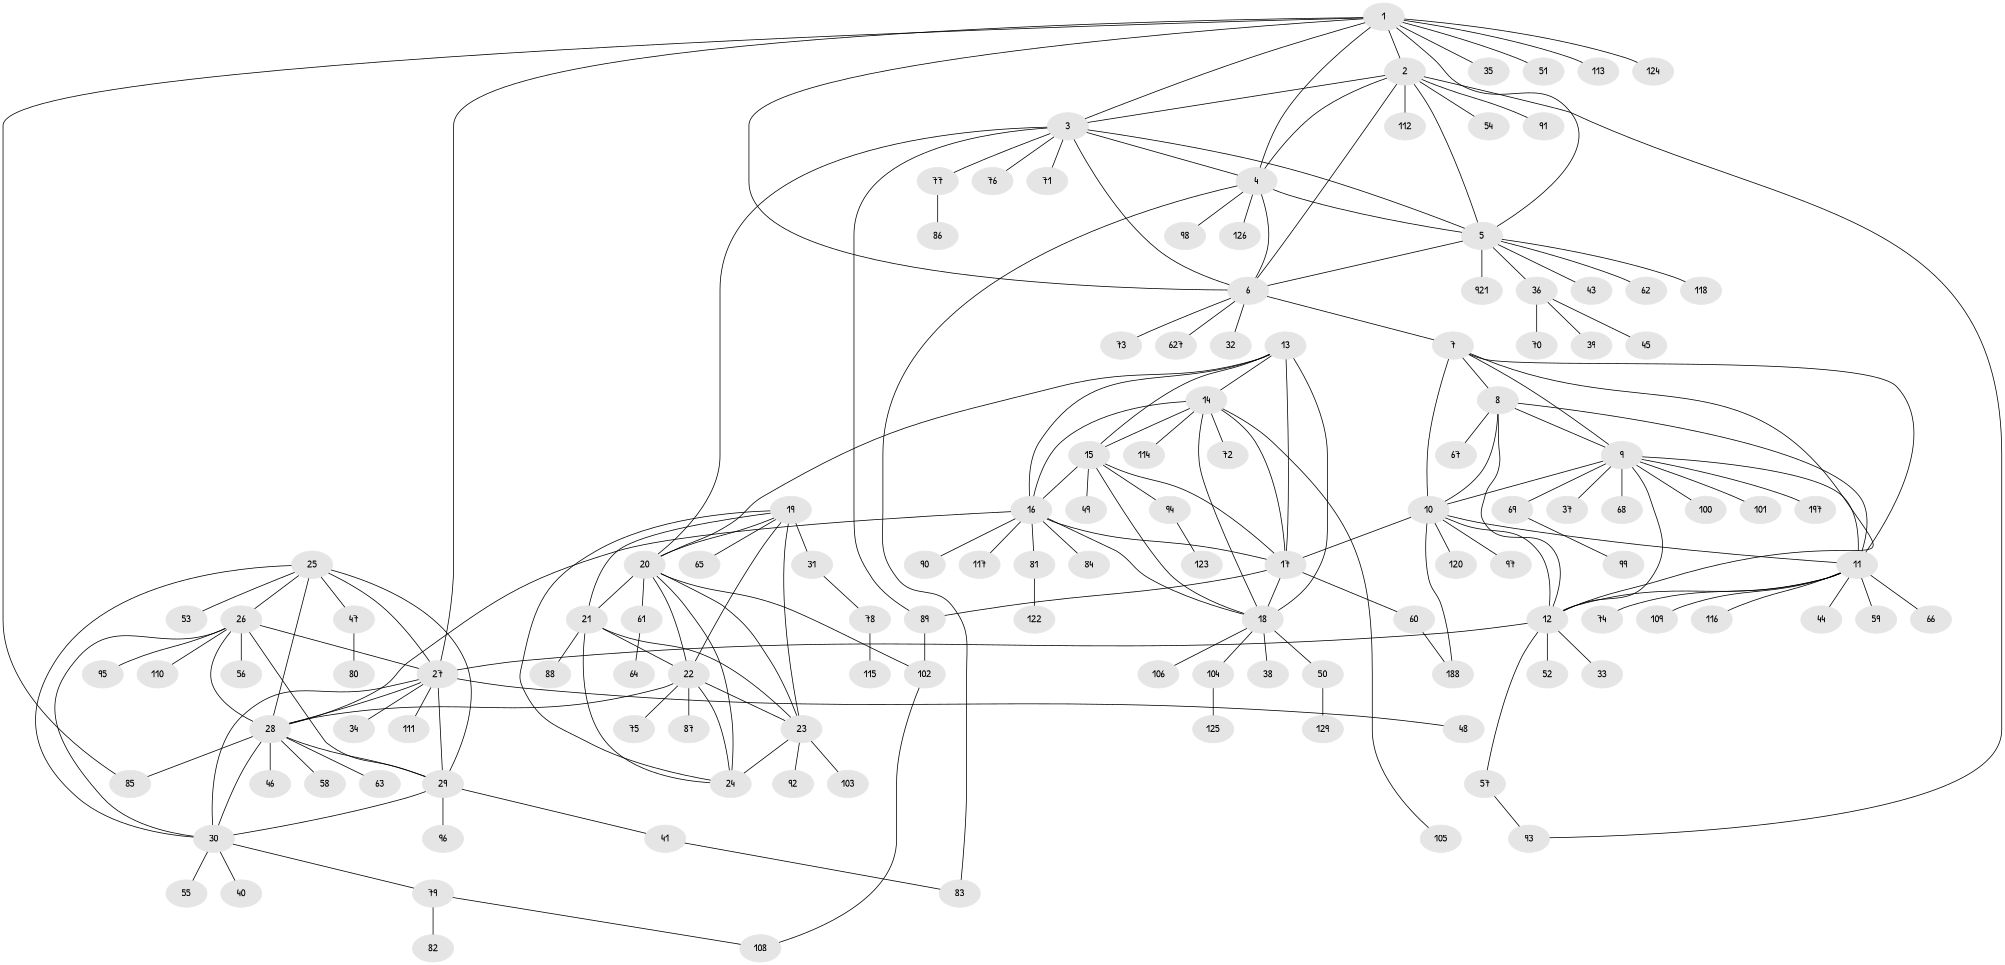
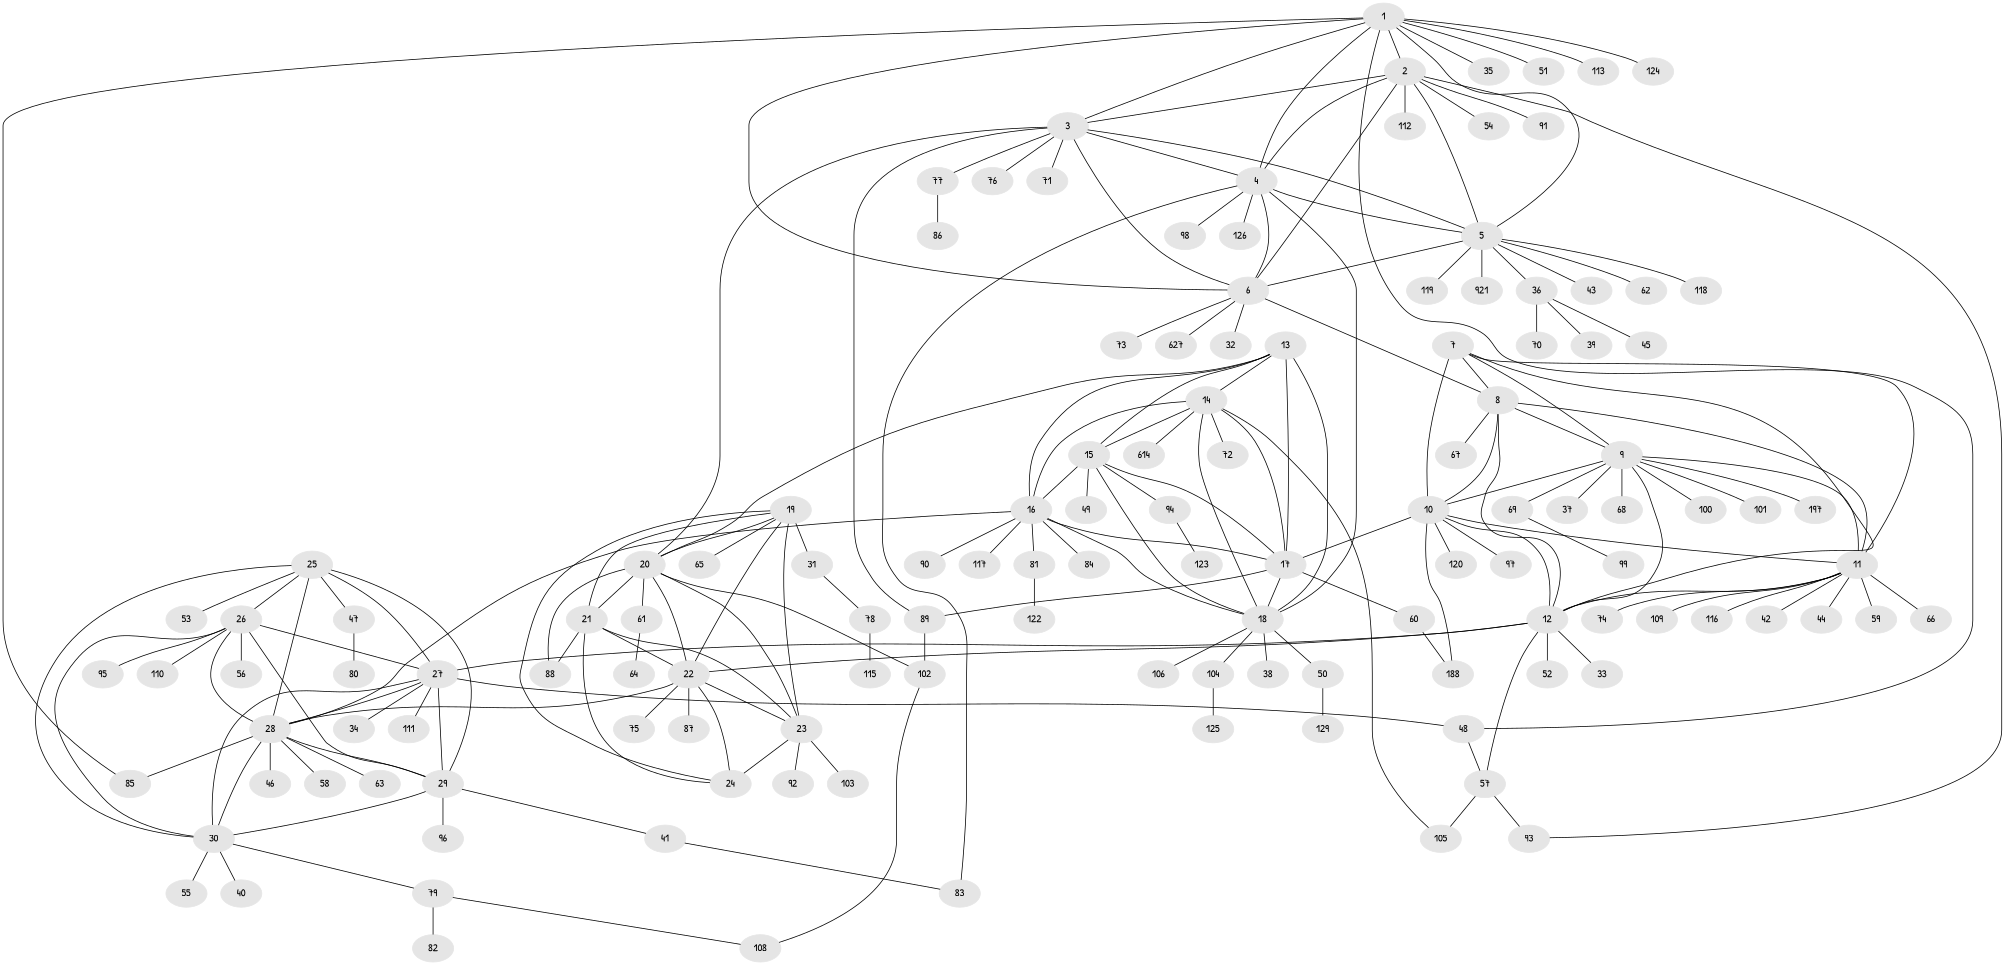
(633, 61) -> (1896, 381)
none -> (1427, 291)
(1351, 318) -> (1373, 345)
none -> (1356, 401)
(1144, 455) -> (1144, 455)
none -> (1767, 620)
none -> (1057, 651)
(716, 653) -> (566, 598)
none -> (1474, 757)
none -> (1463, 811)
